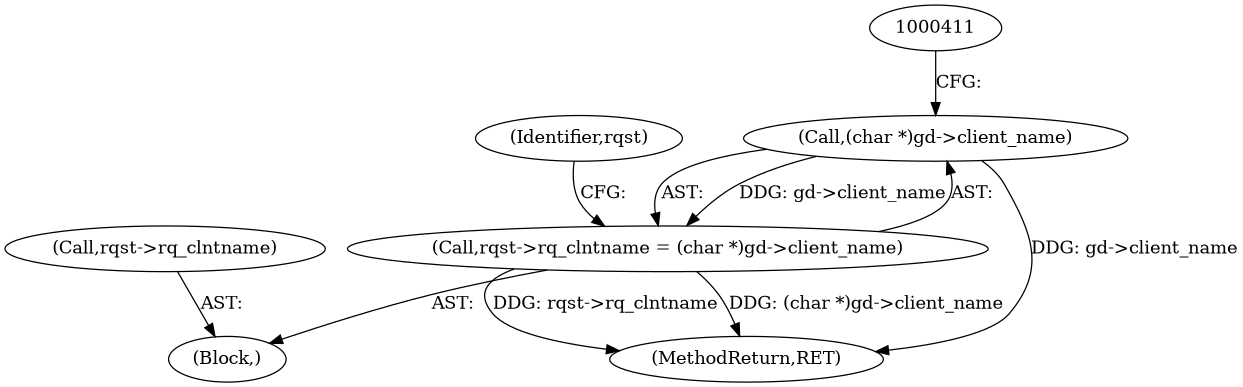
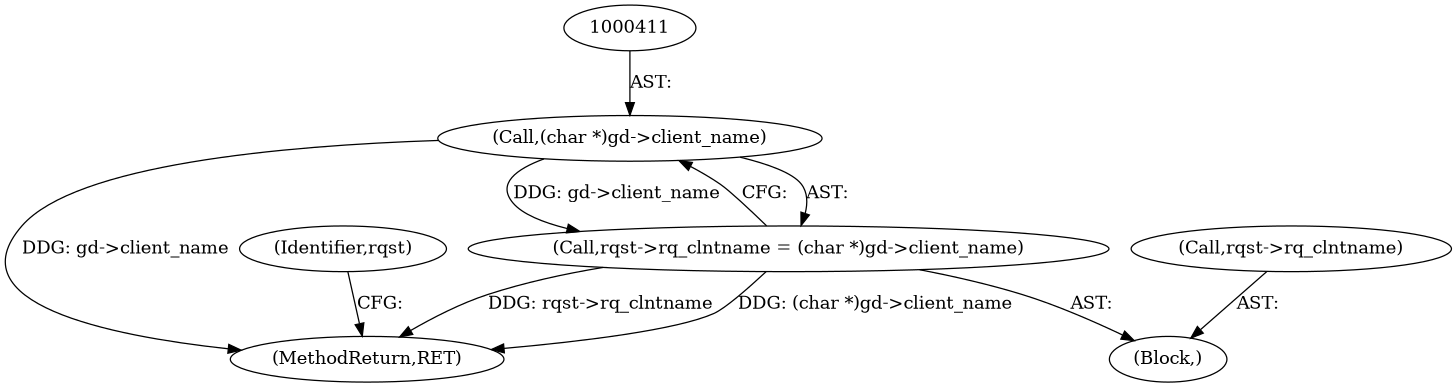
(962, 83) -> (654, 83)
(576, 193) -> (354, 298)
(975, 194) -> (768, 194)
